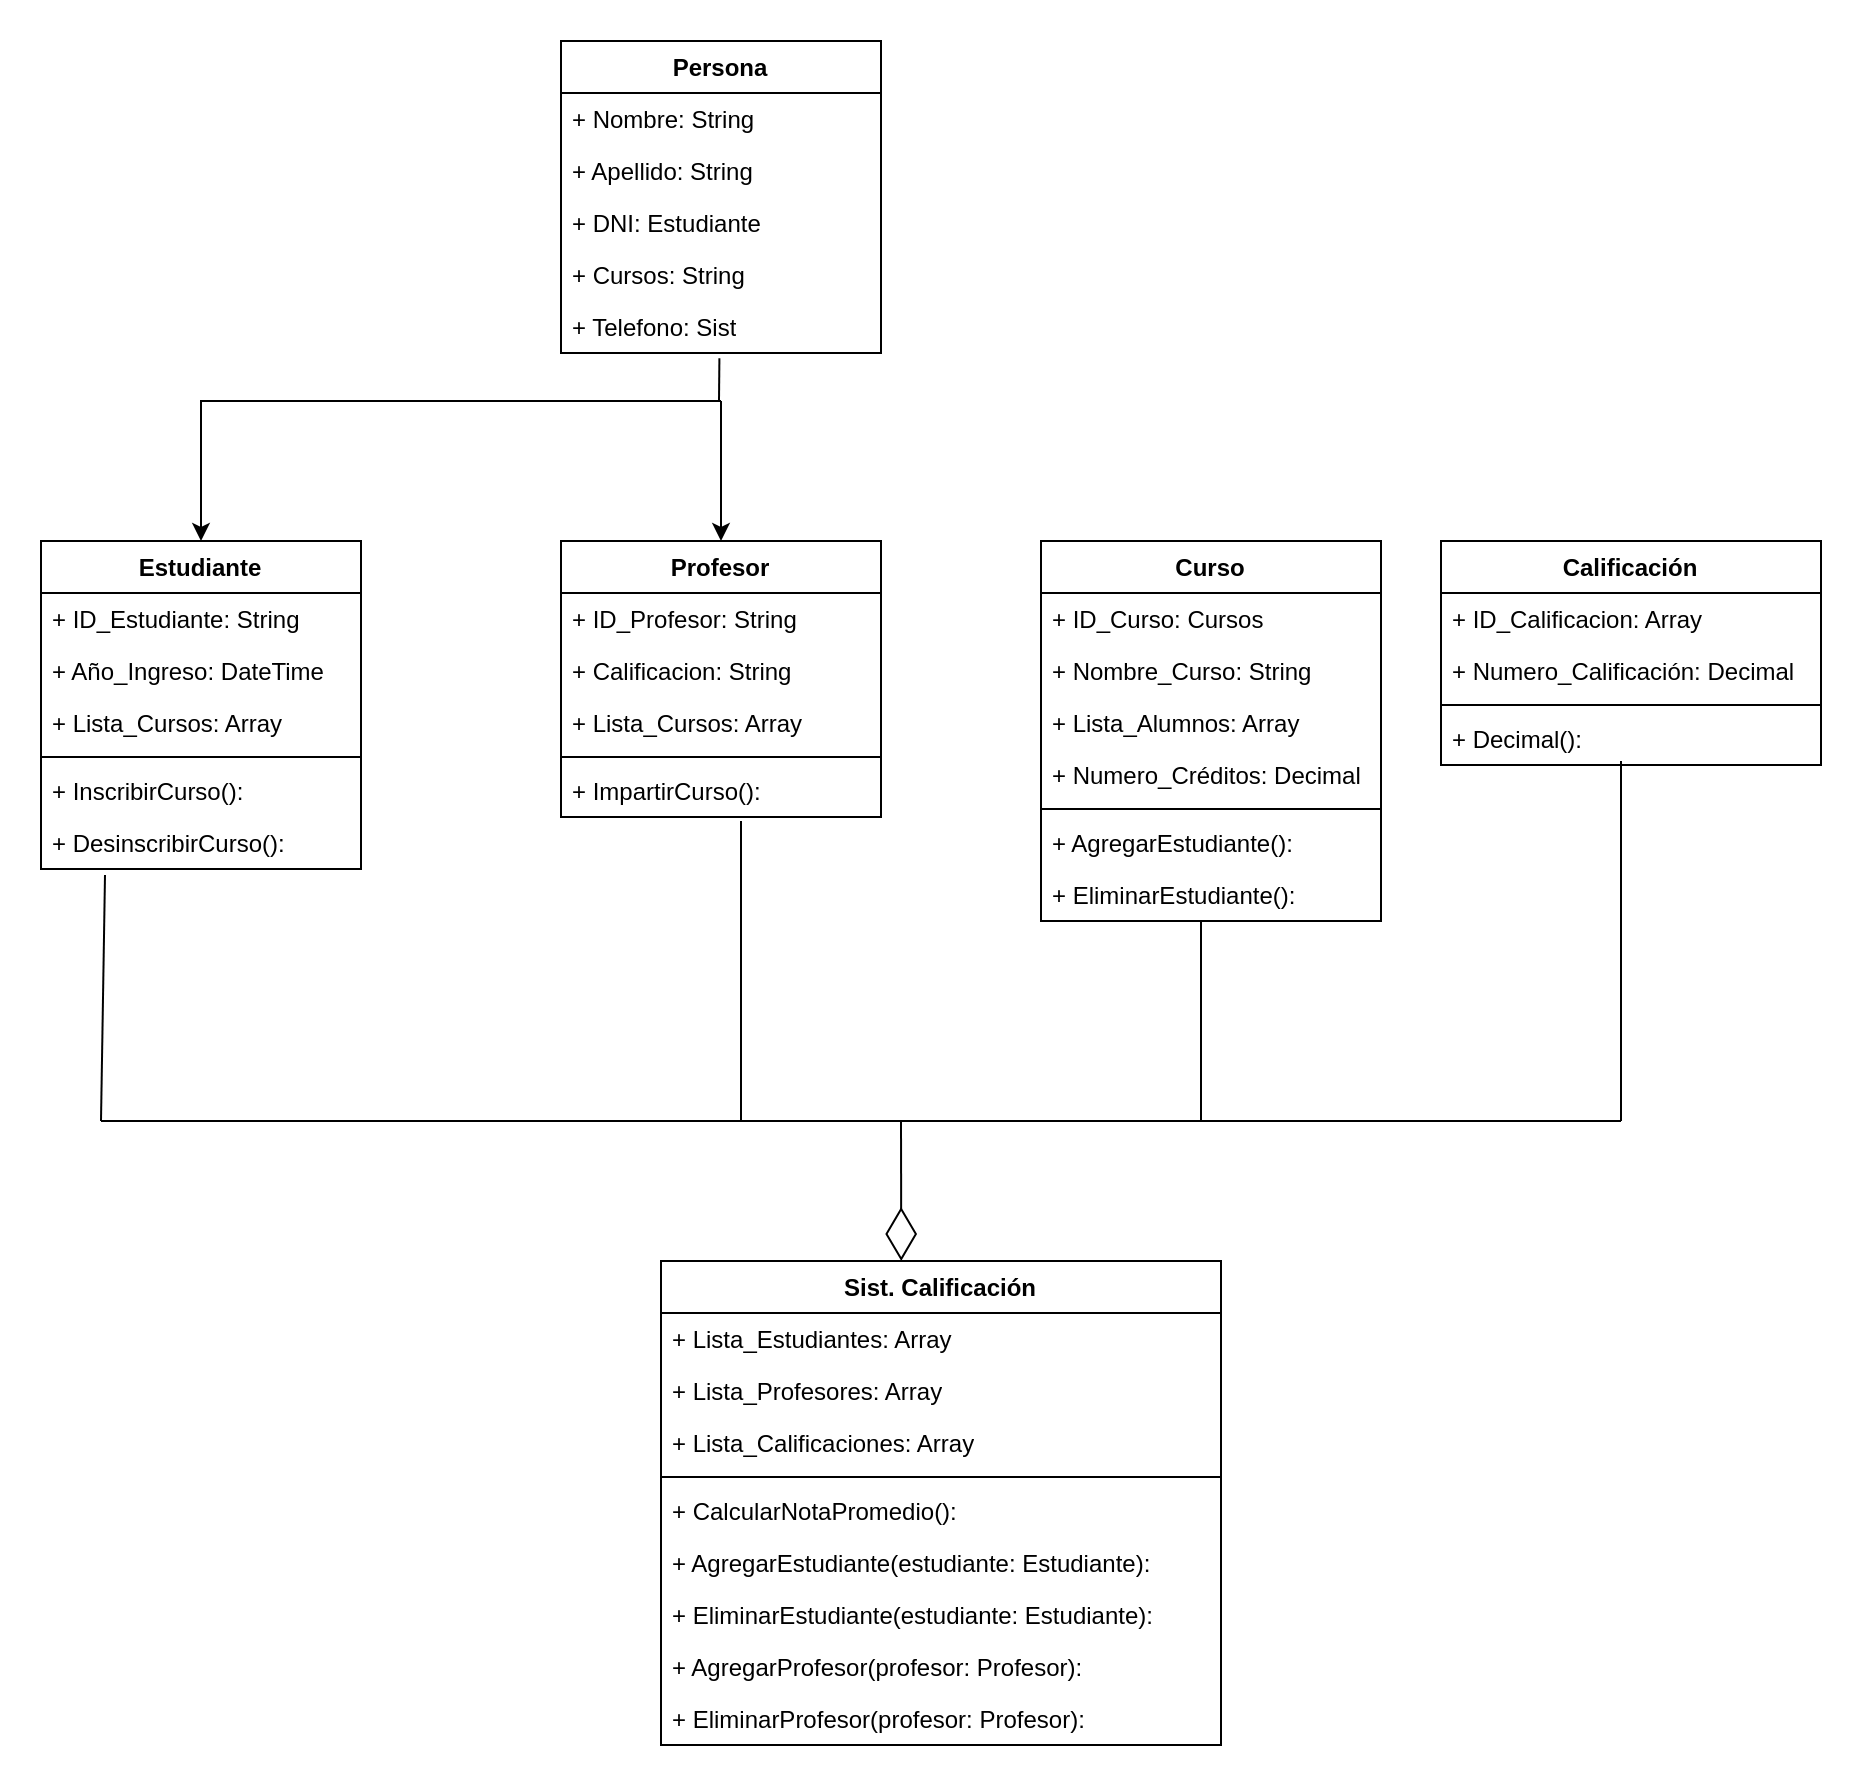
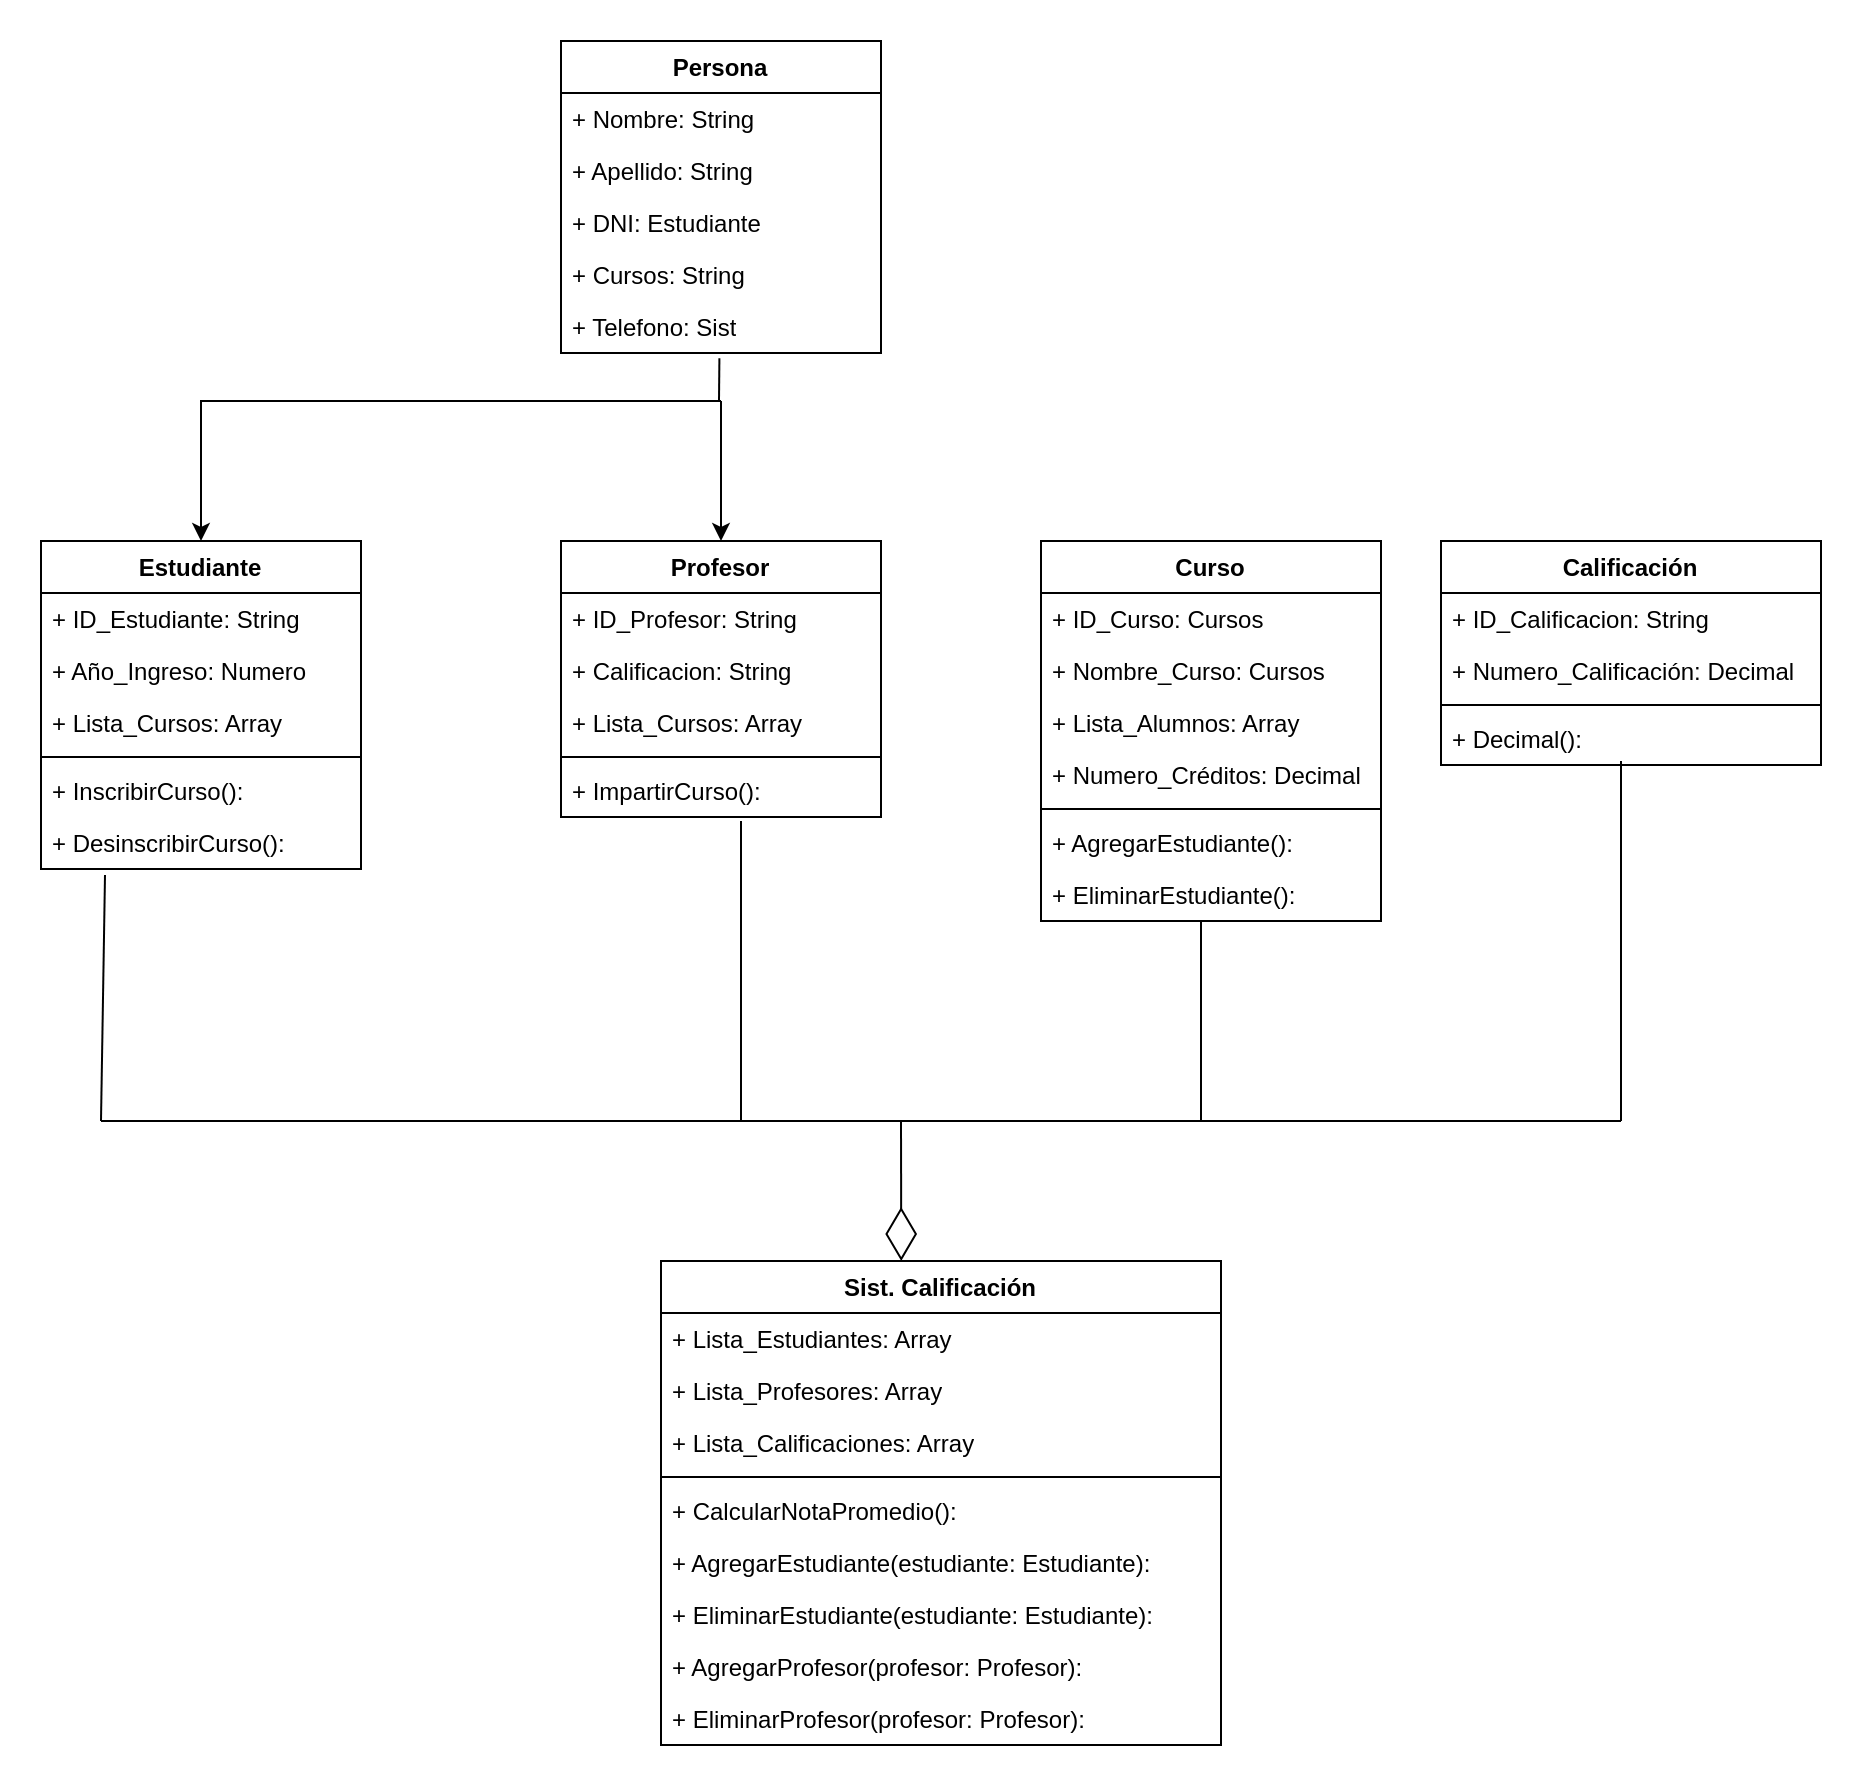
(1592, 621) -> (1596, 621)
(195, 673) -> (185, 673)
(1188, 673) -> (1191, 673)
